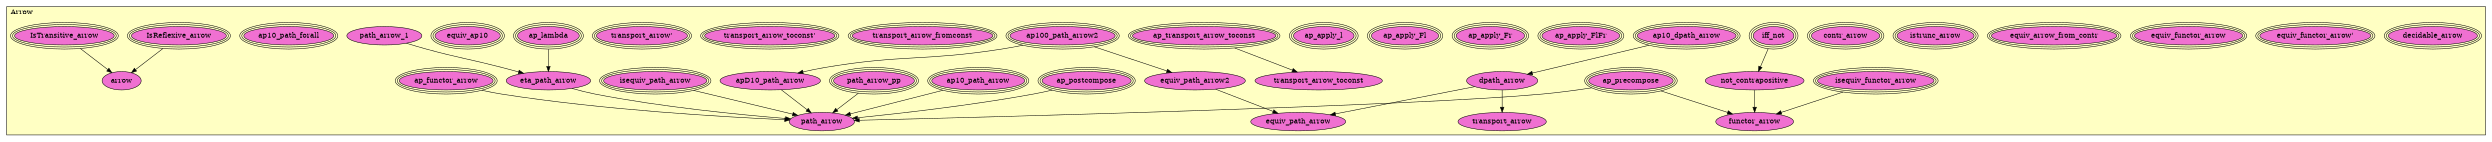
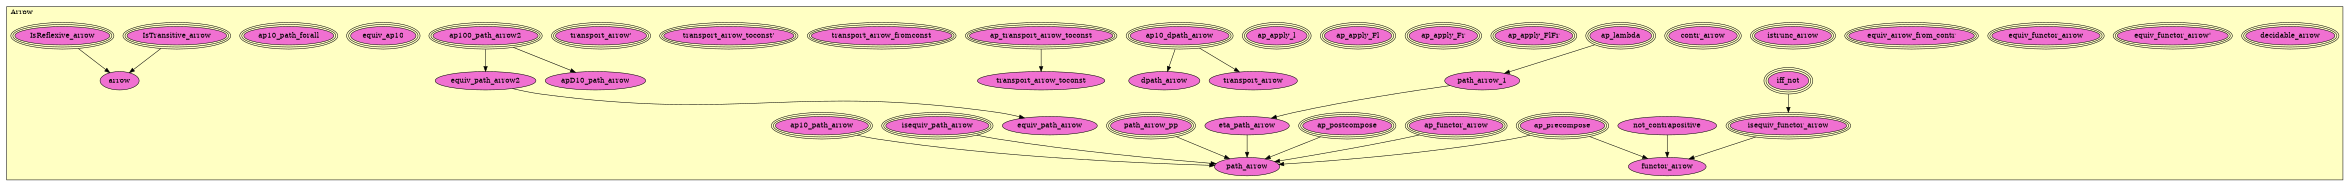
(548, 58) -> (1552, 58)
(1764, 58) -> (1788, 101)
(1412, 99) -> none
(794, 100) -> none
(1502, 100) -> (1217, 59)
